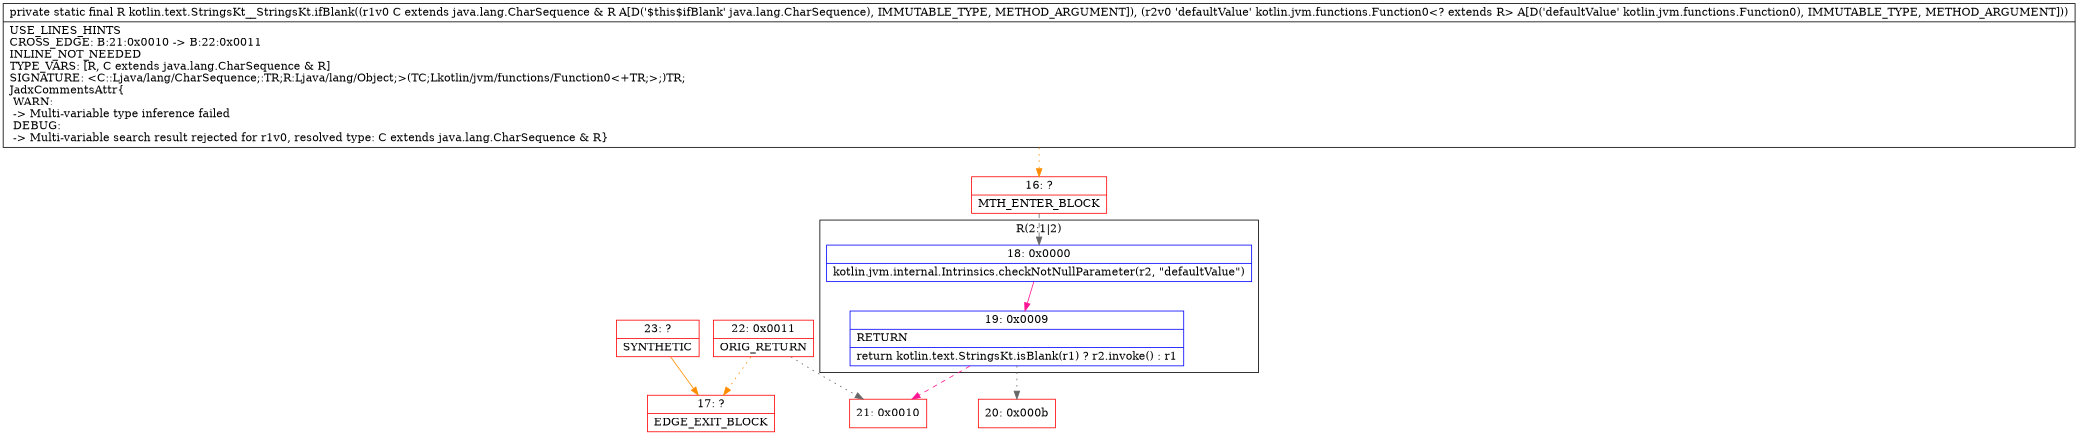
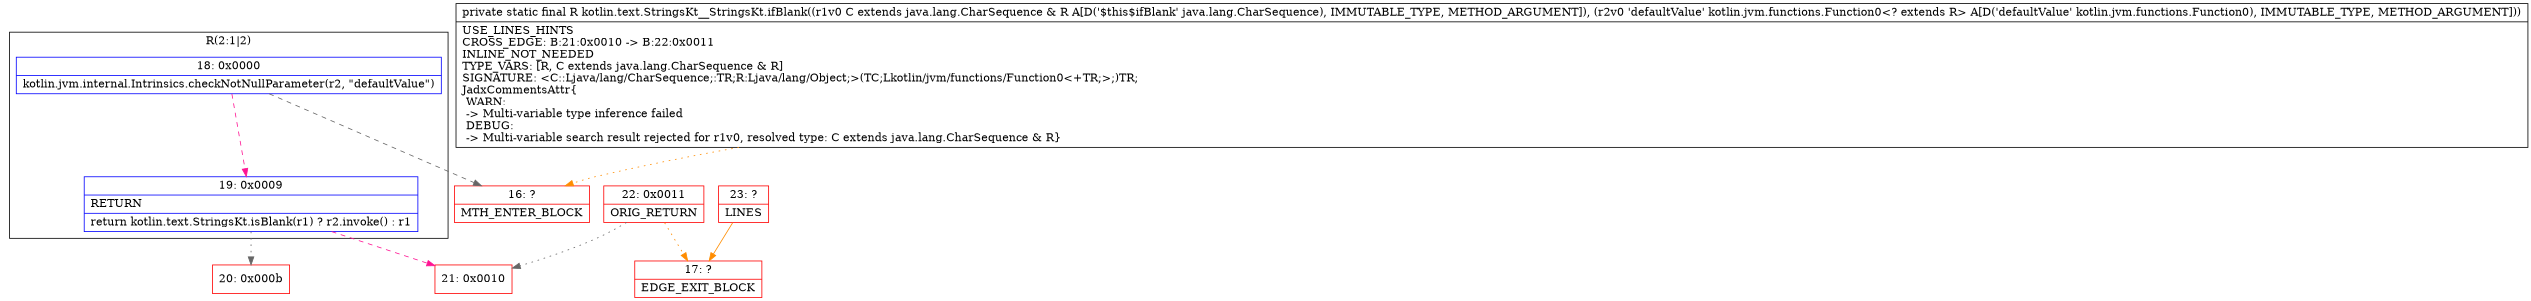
(1039, 225) -> (372, 138)
(1031, 292) -> (238, 131)
(658, 347) -> (744, 213)
